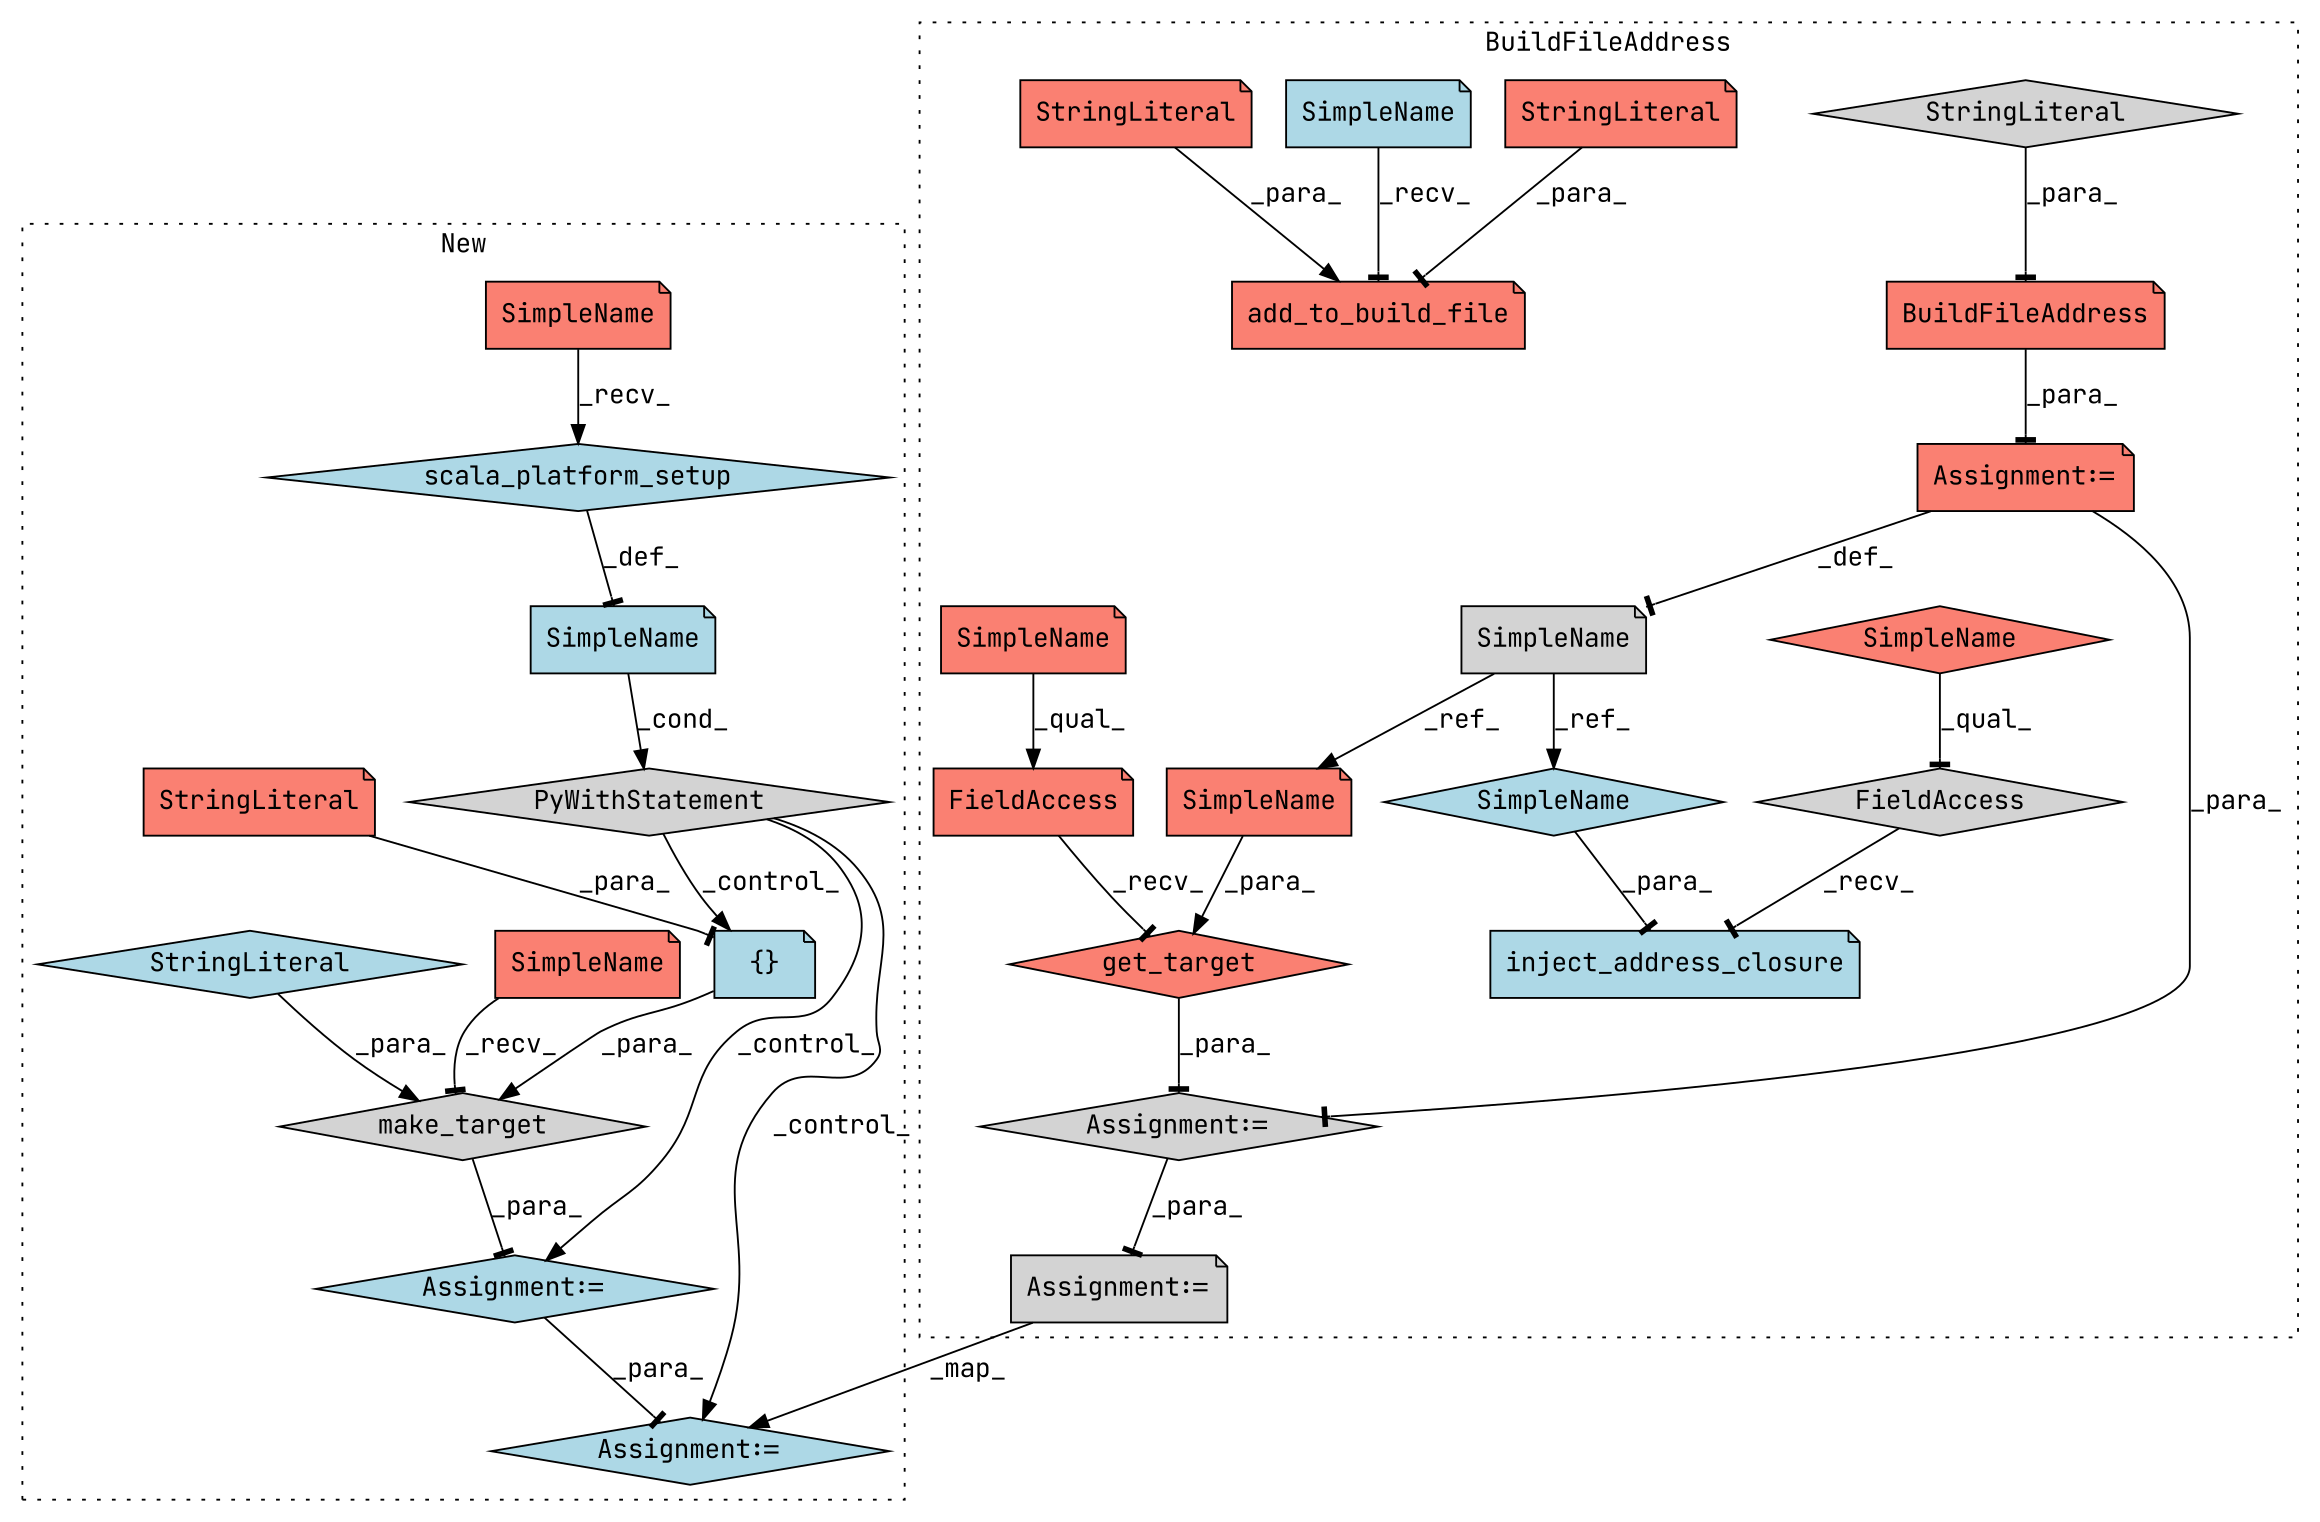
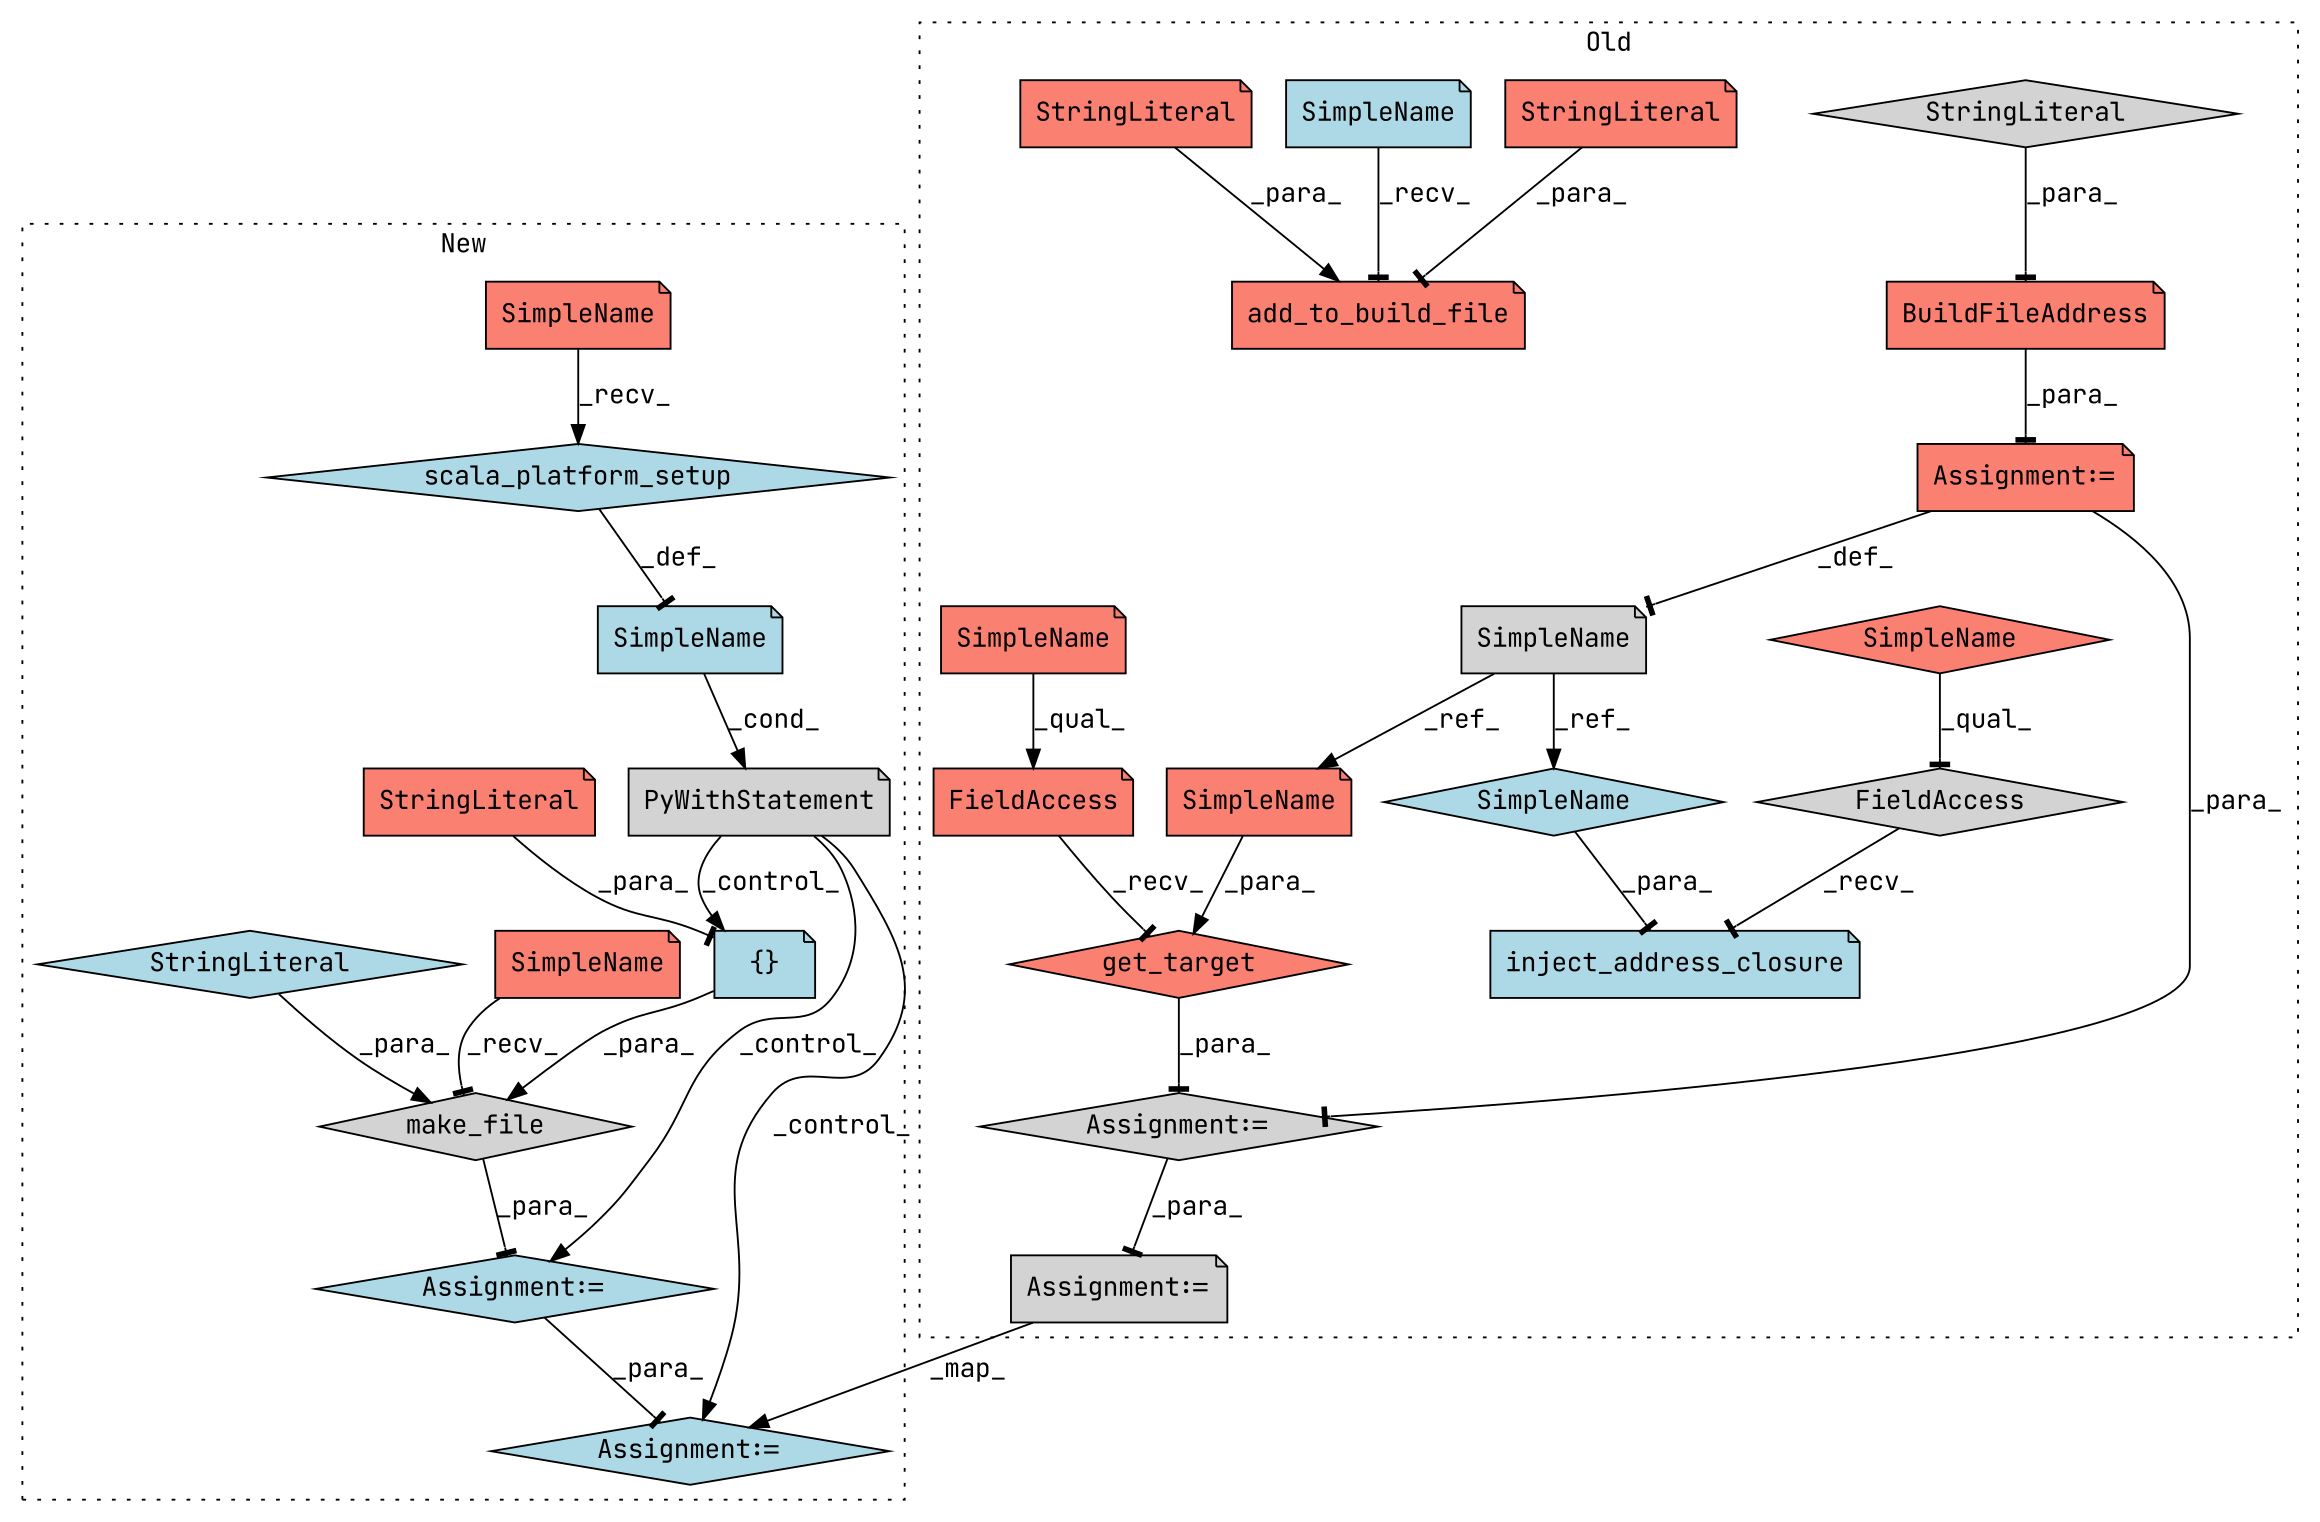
(1609, 44) -> (1609, 44)
(649, 802) -> (759, 802)
(463, 1127) -> (476, 1127)
